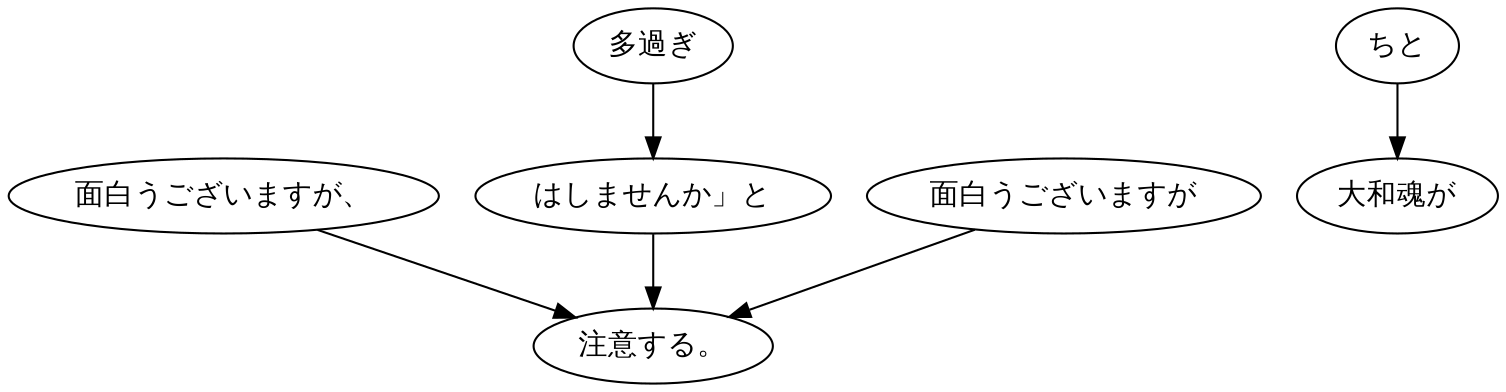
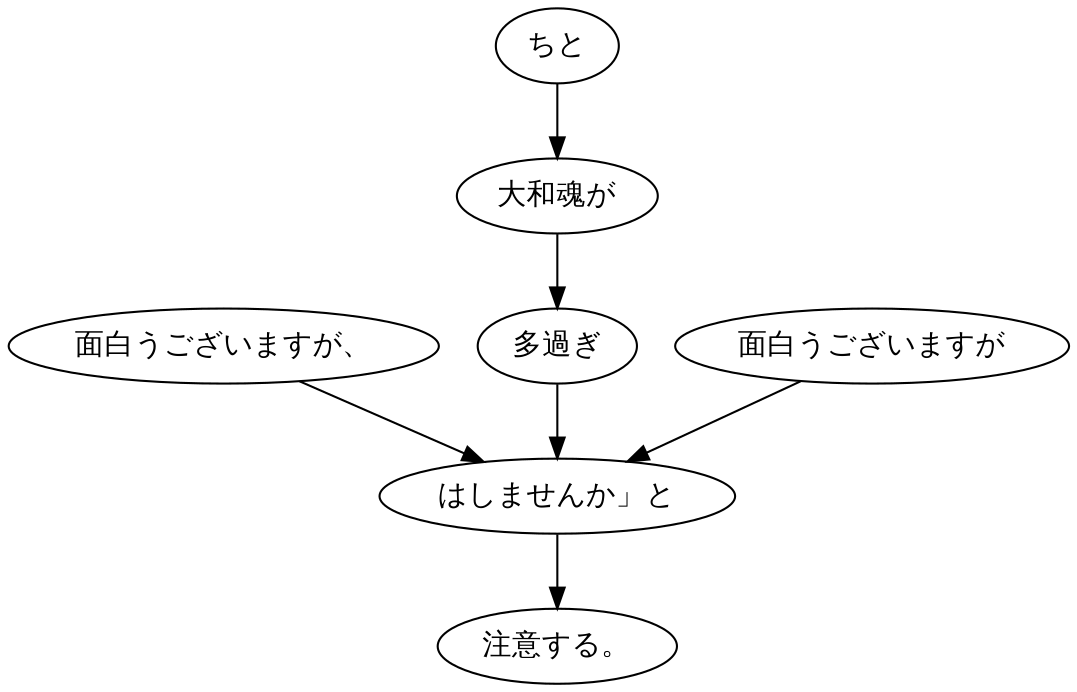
none -> (557, 261)
(436, 270) -> (382, 417)
(862, 270) -> (724, 417)
